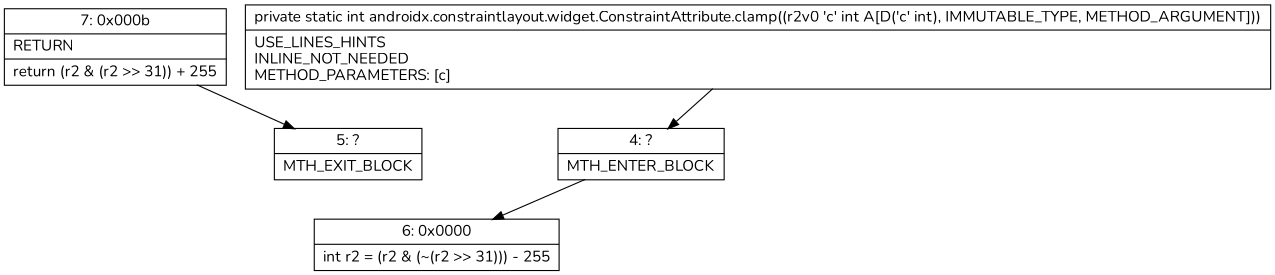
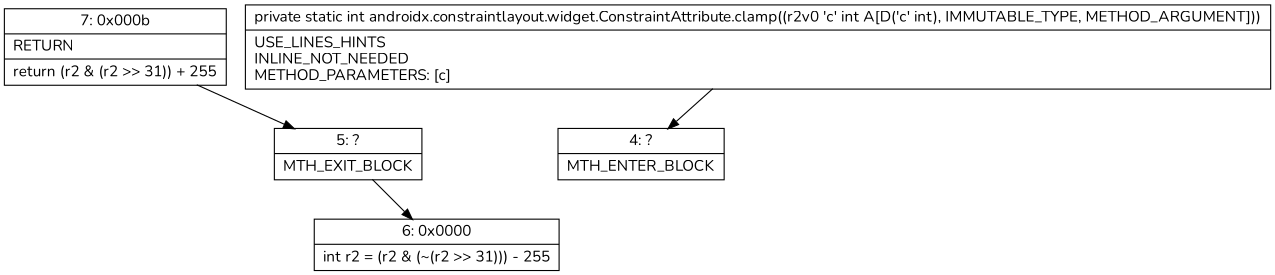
(544, 197) -> (388, 196)
